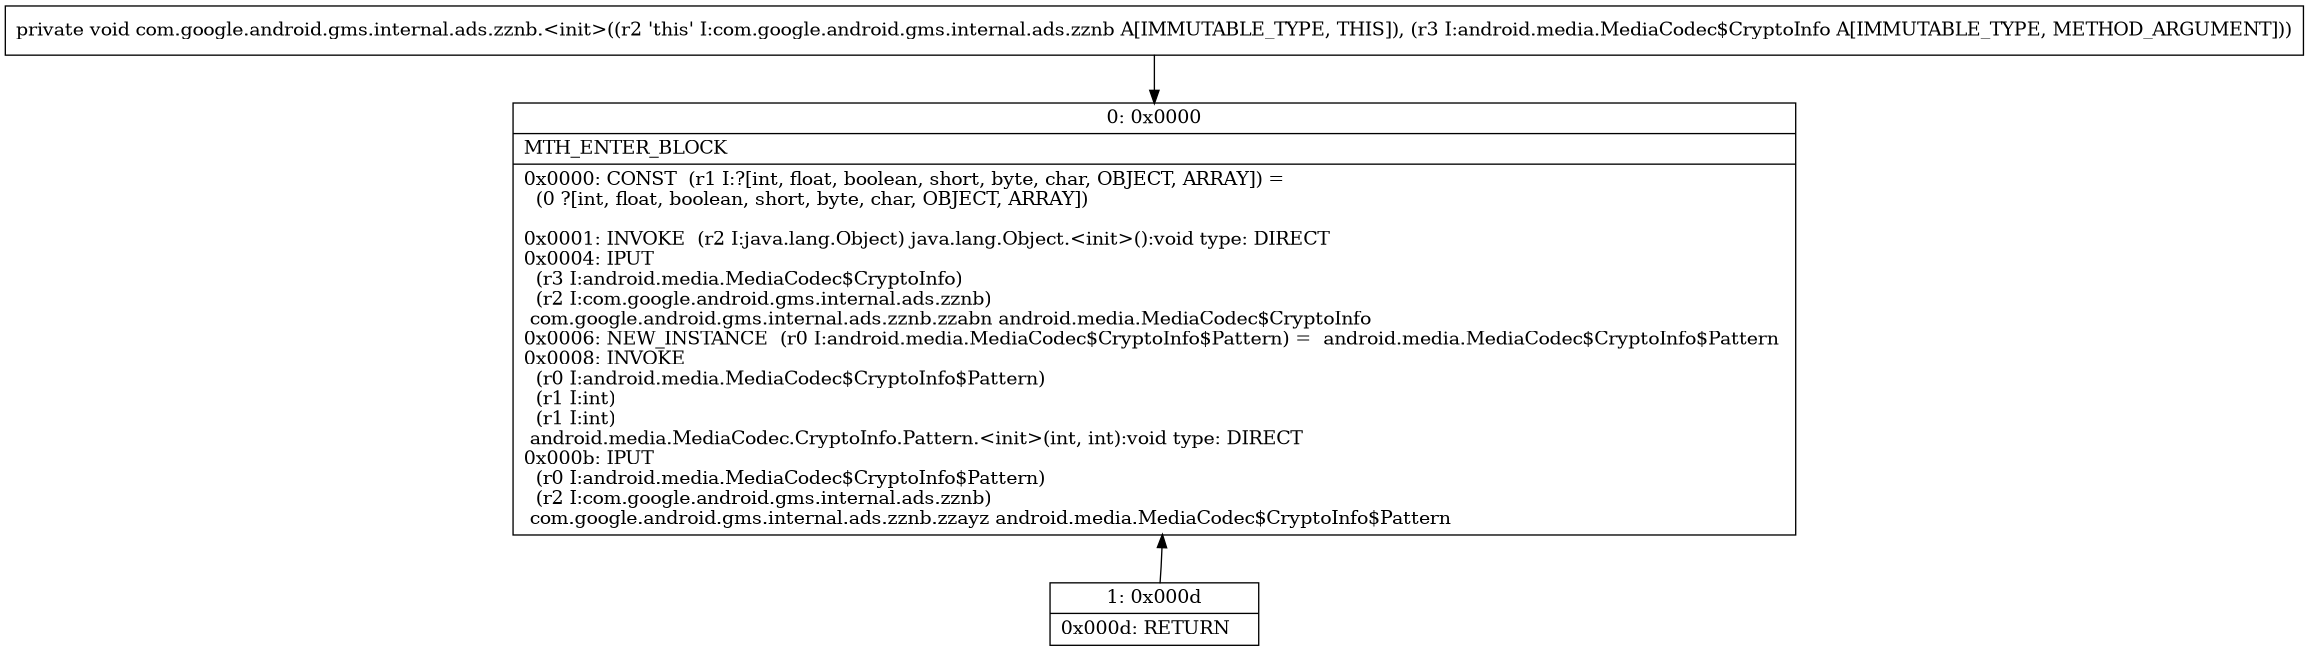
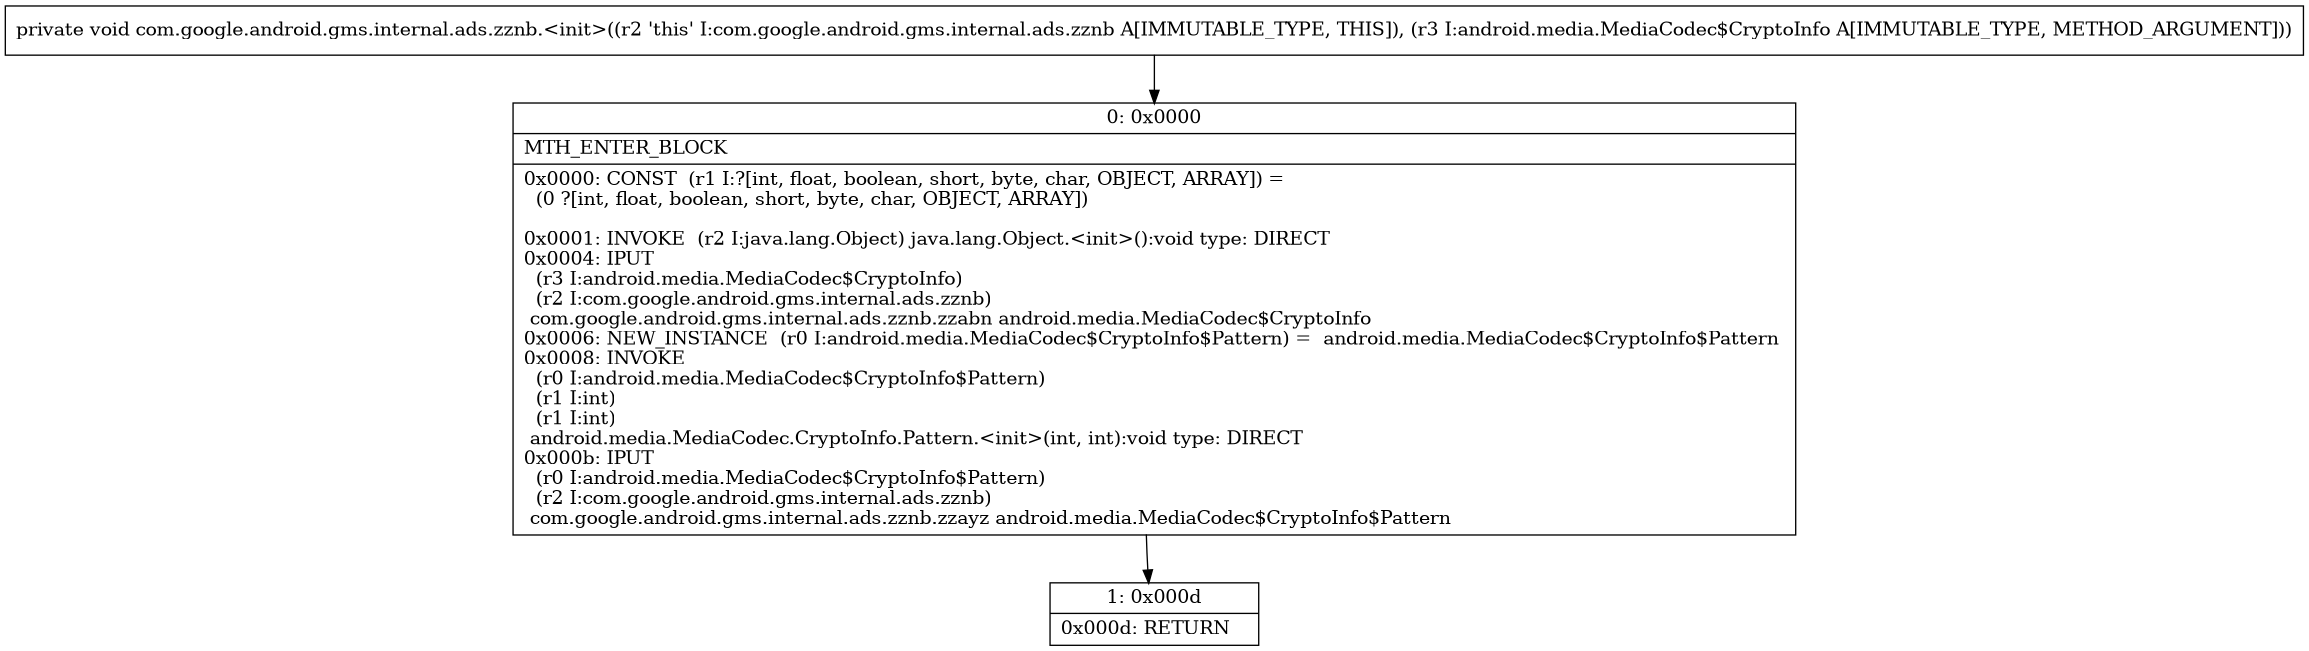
(1161, 566) -> (1147, 552)
